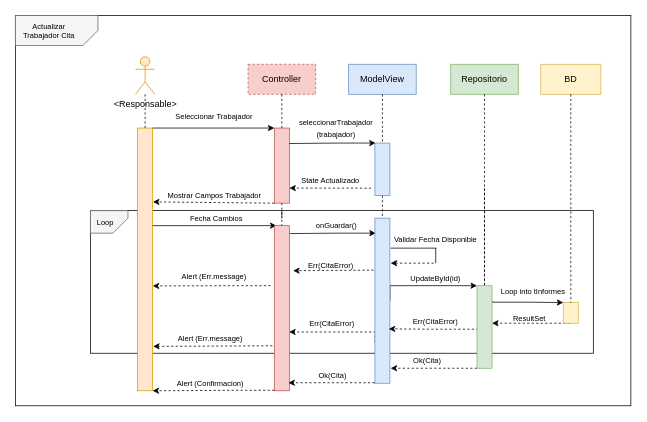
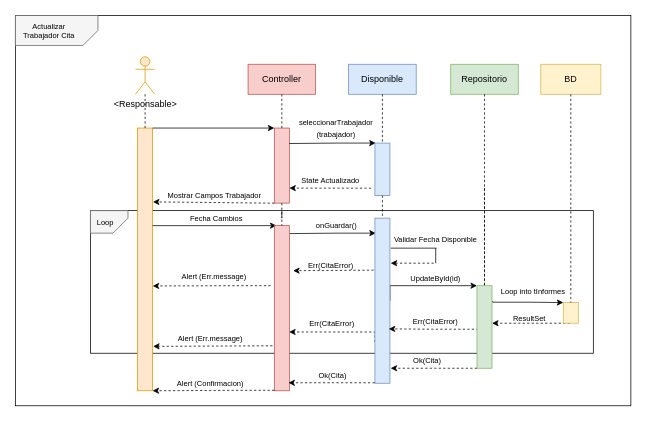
(282, 79) -> (282, 79)
(382, 79) -> (382, 79)
(214, 117) -> none
